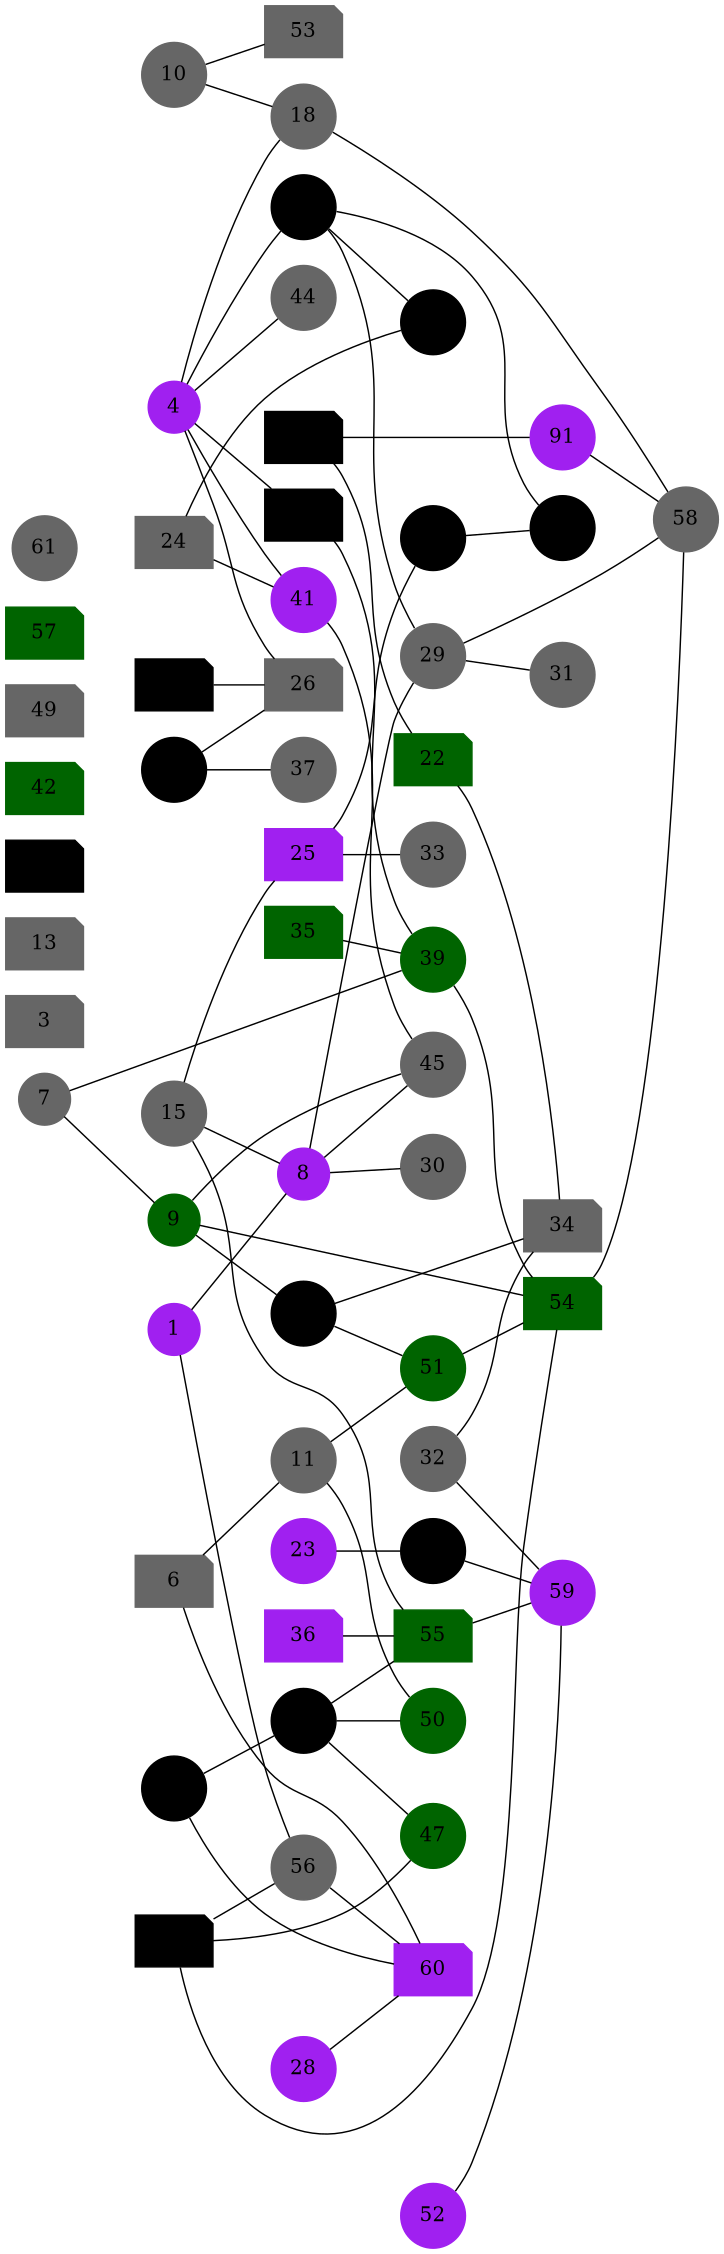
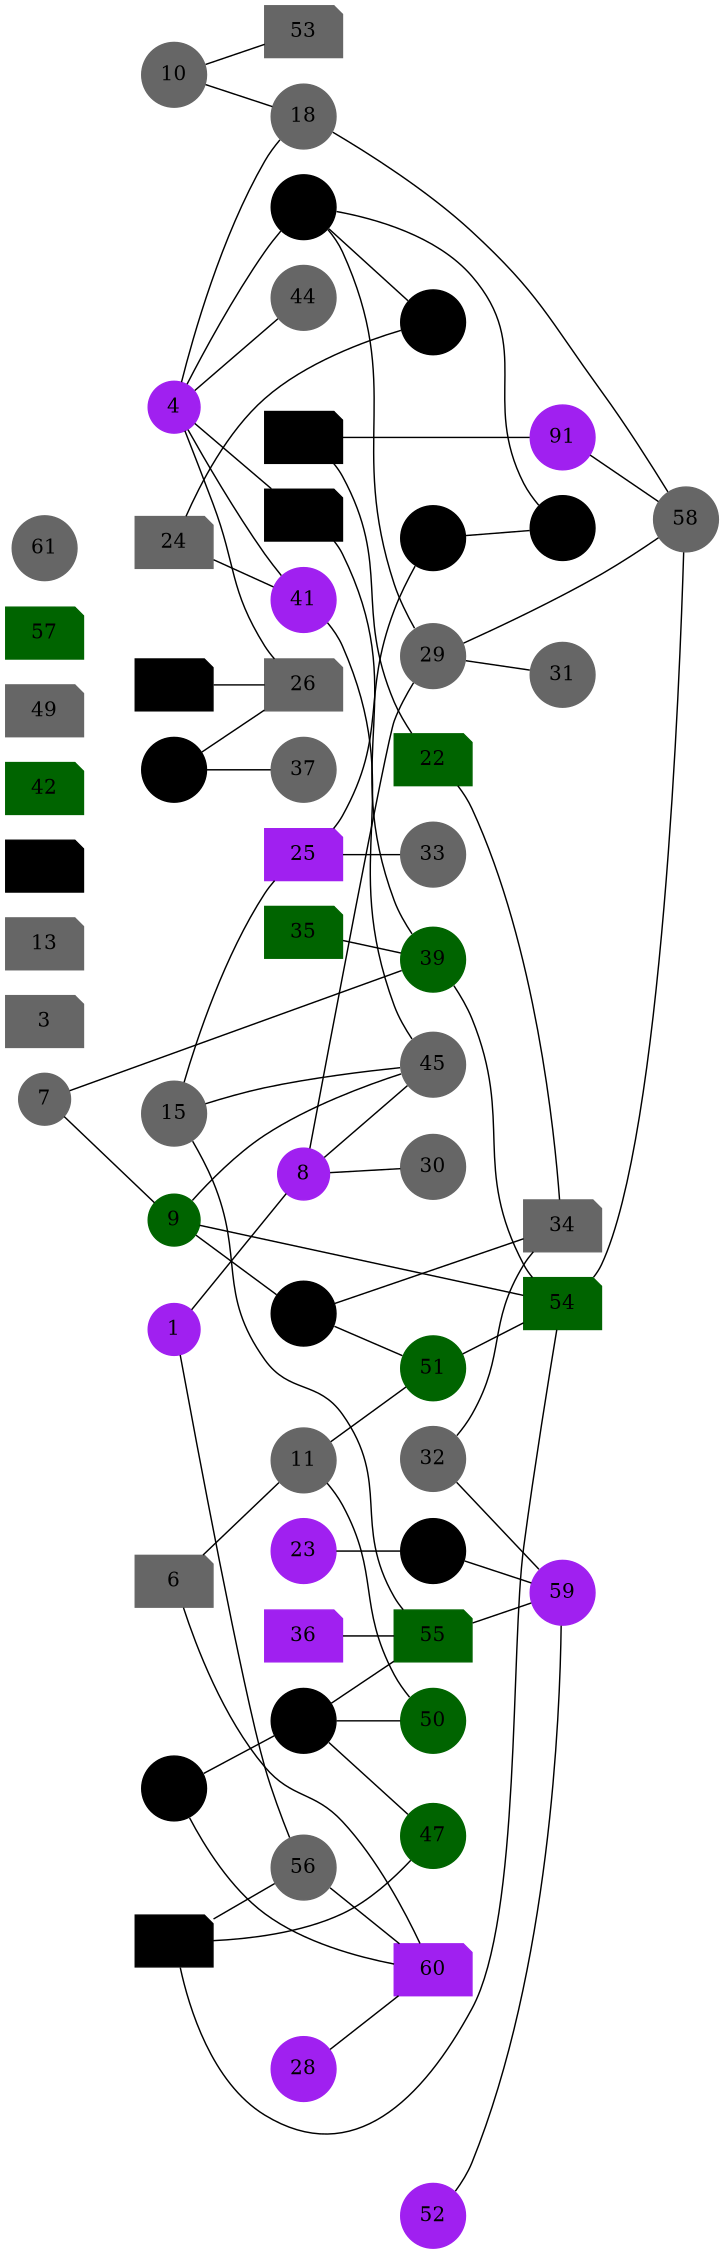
(238, 1144) -> (302, 1081)
